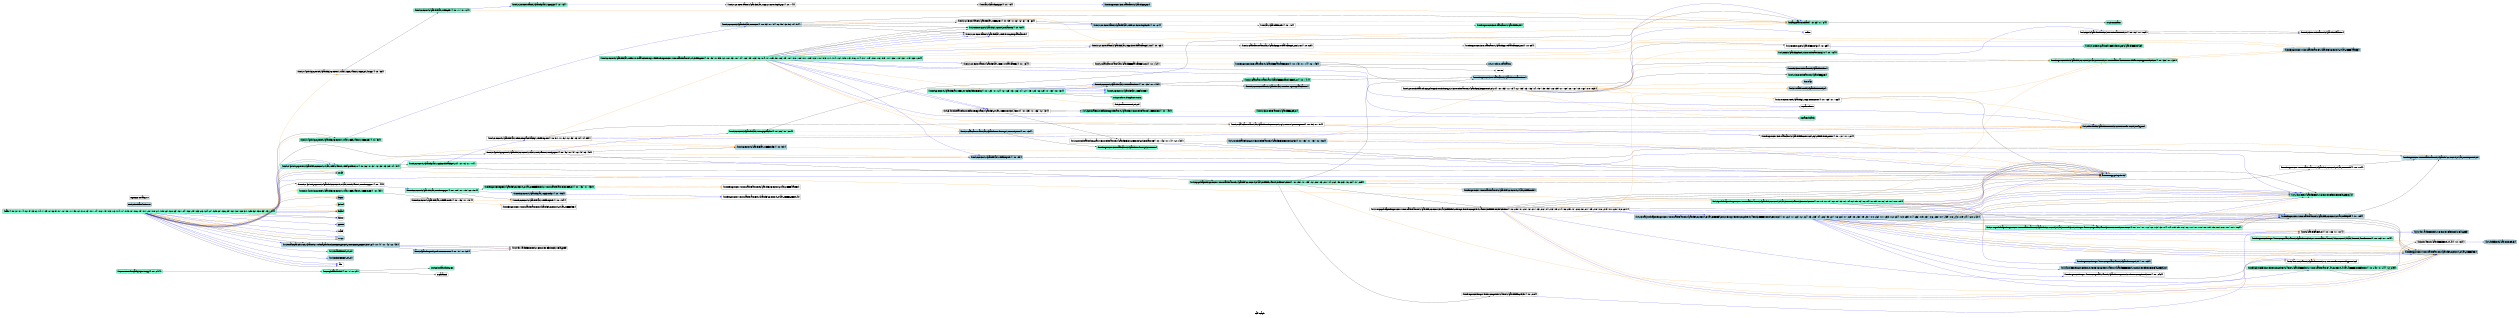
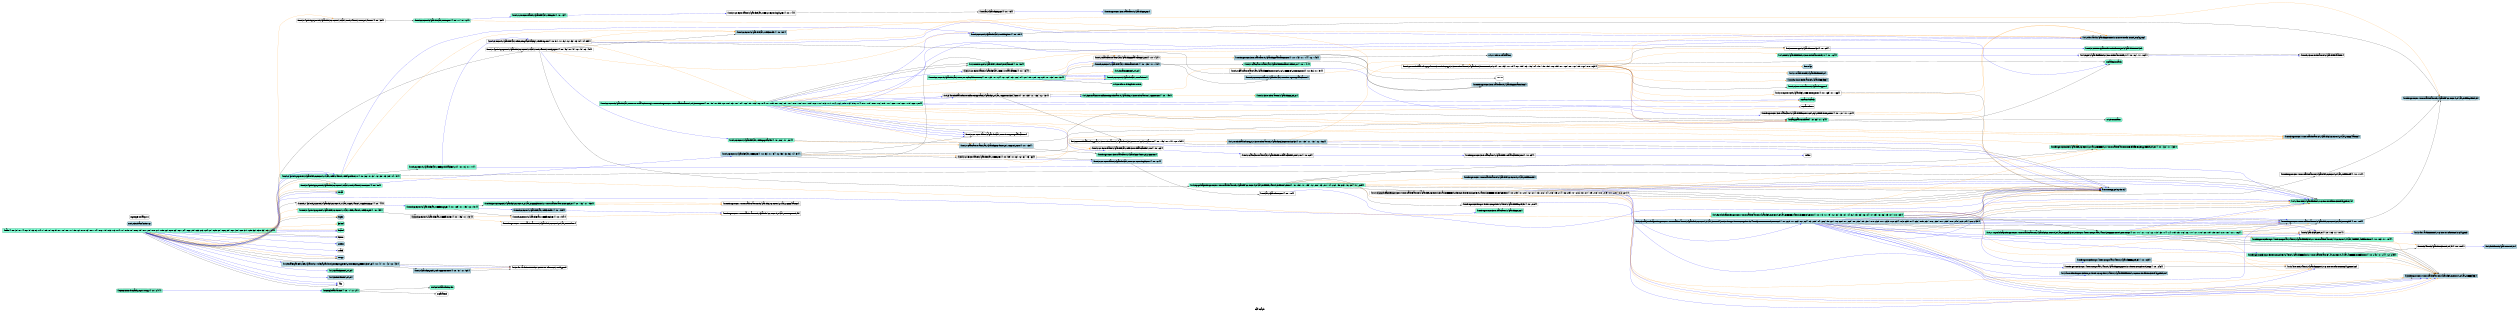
none -> (2114, 62)
(1127, 105) -> (1127, 71)
